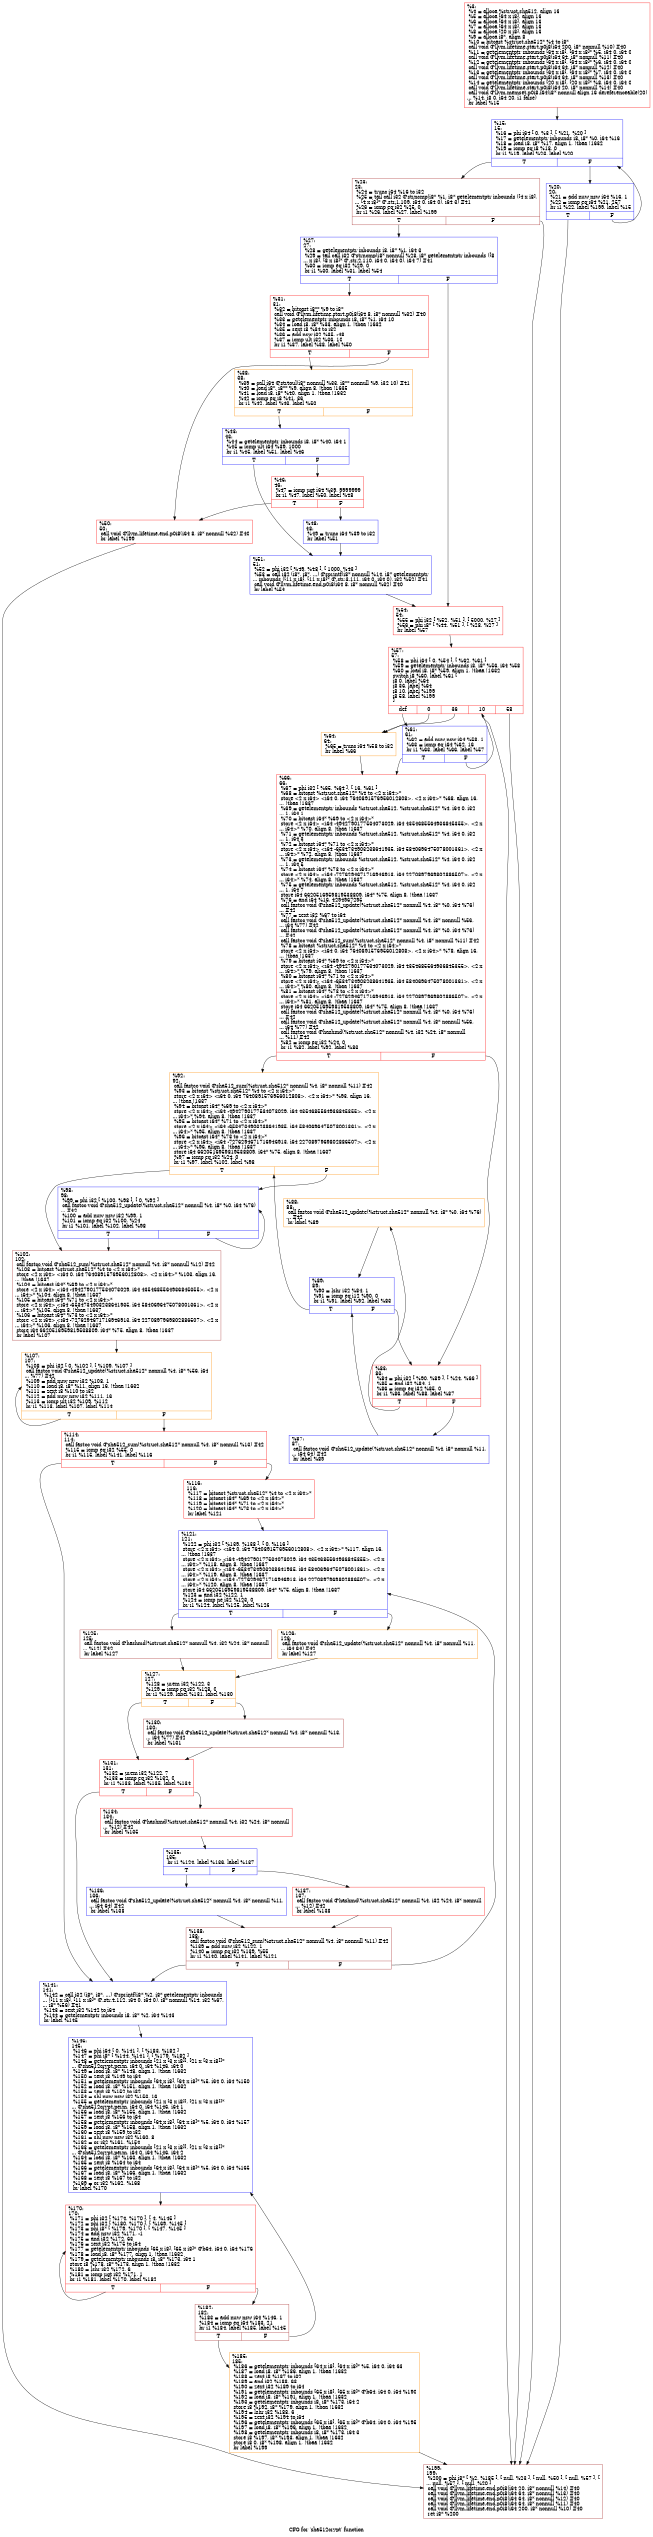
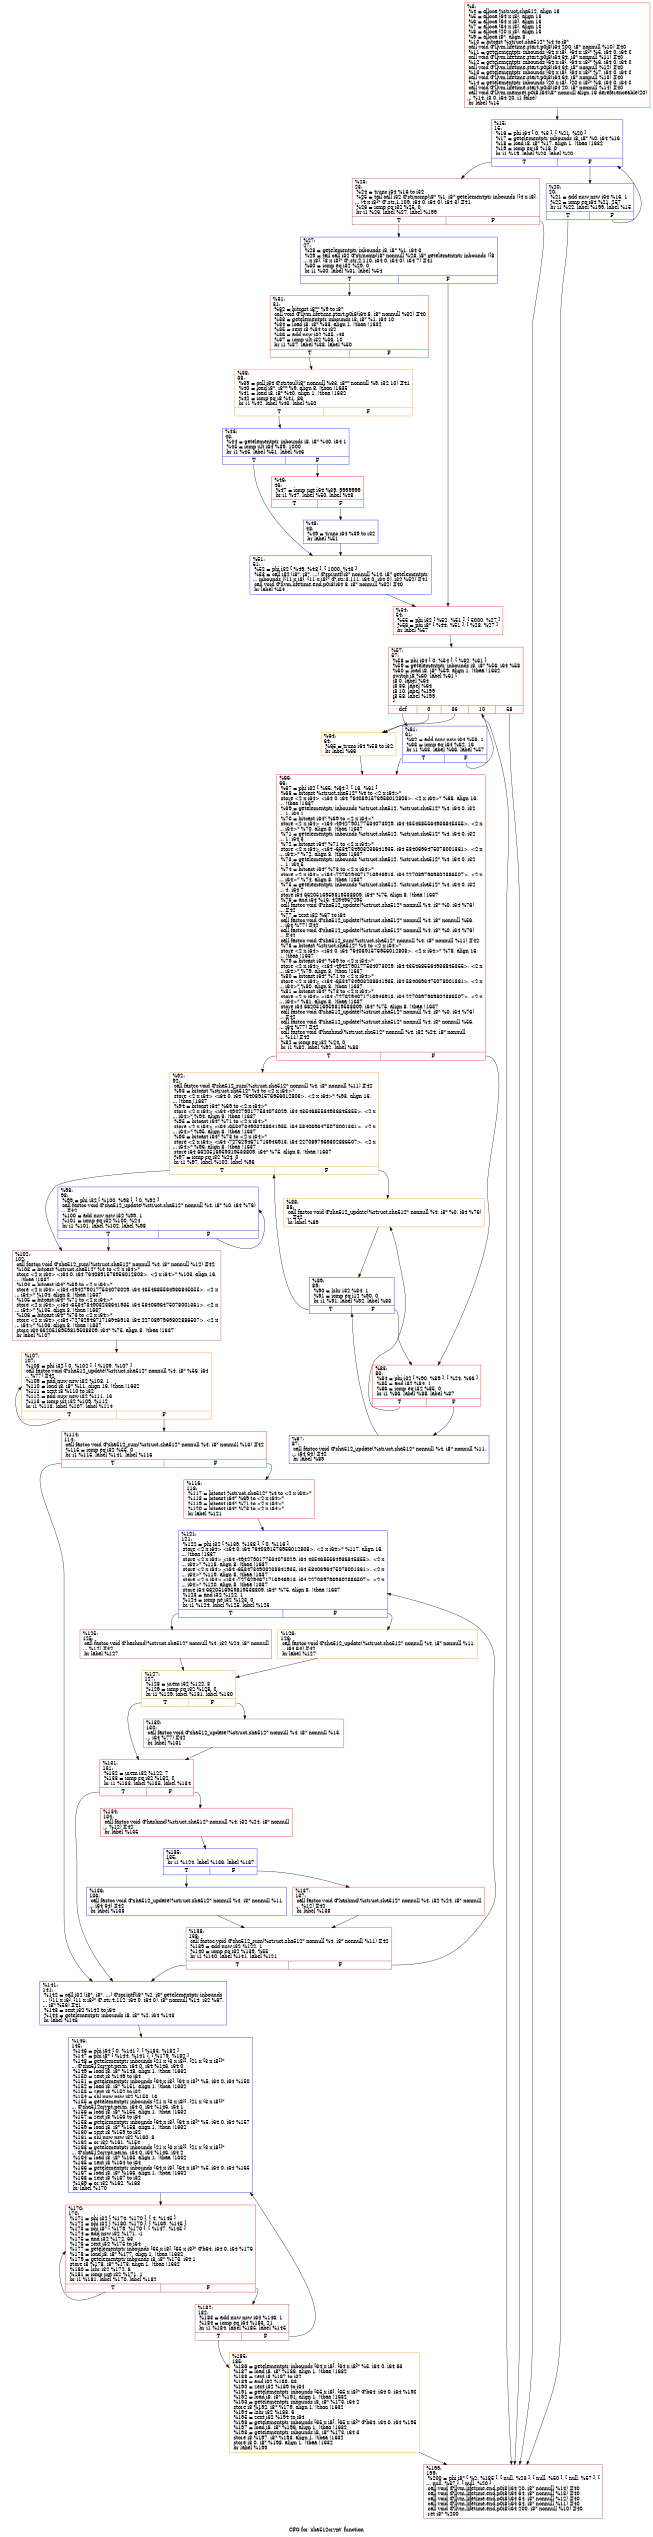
(175, 532) -> none
(292, 890) -> (292, 890)
(296, 1185) -> (388, 1180)
